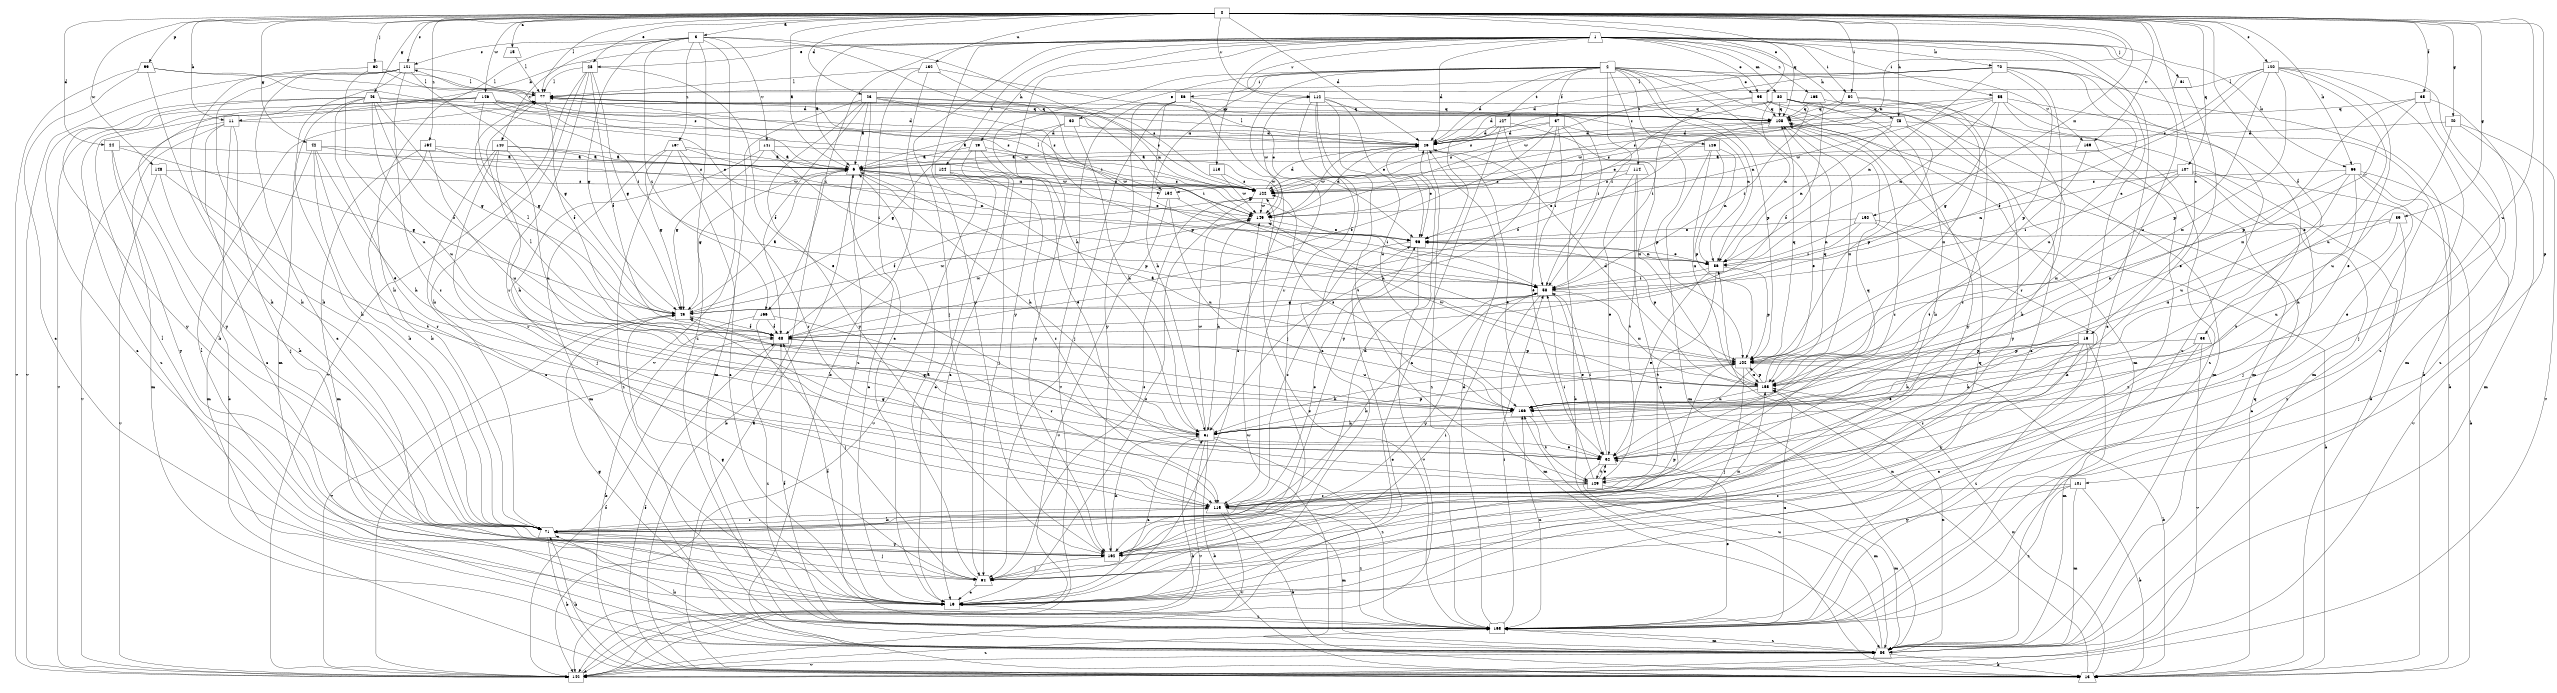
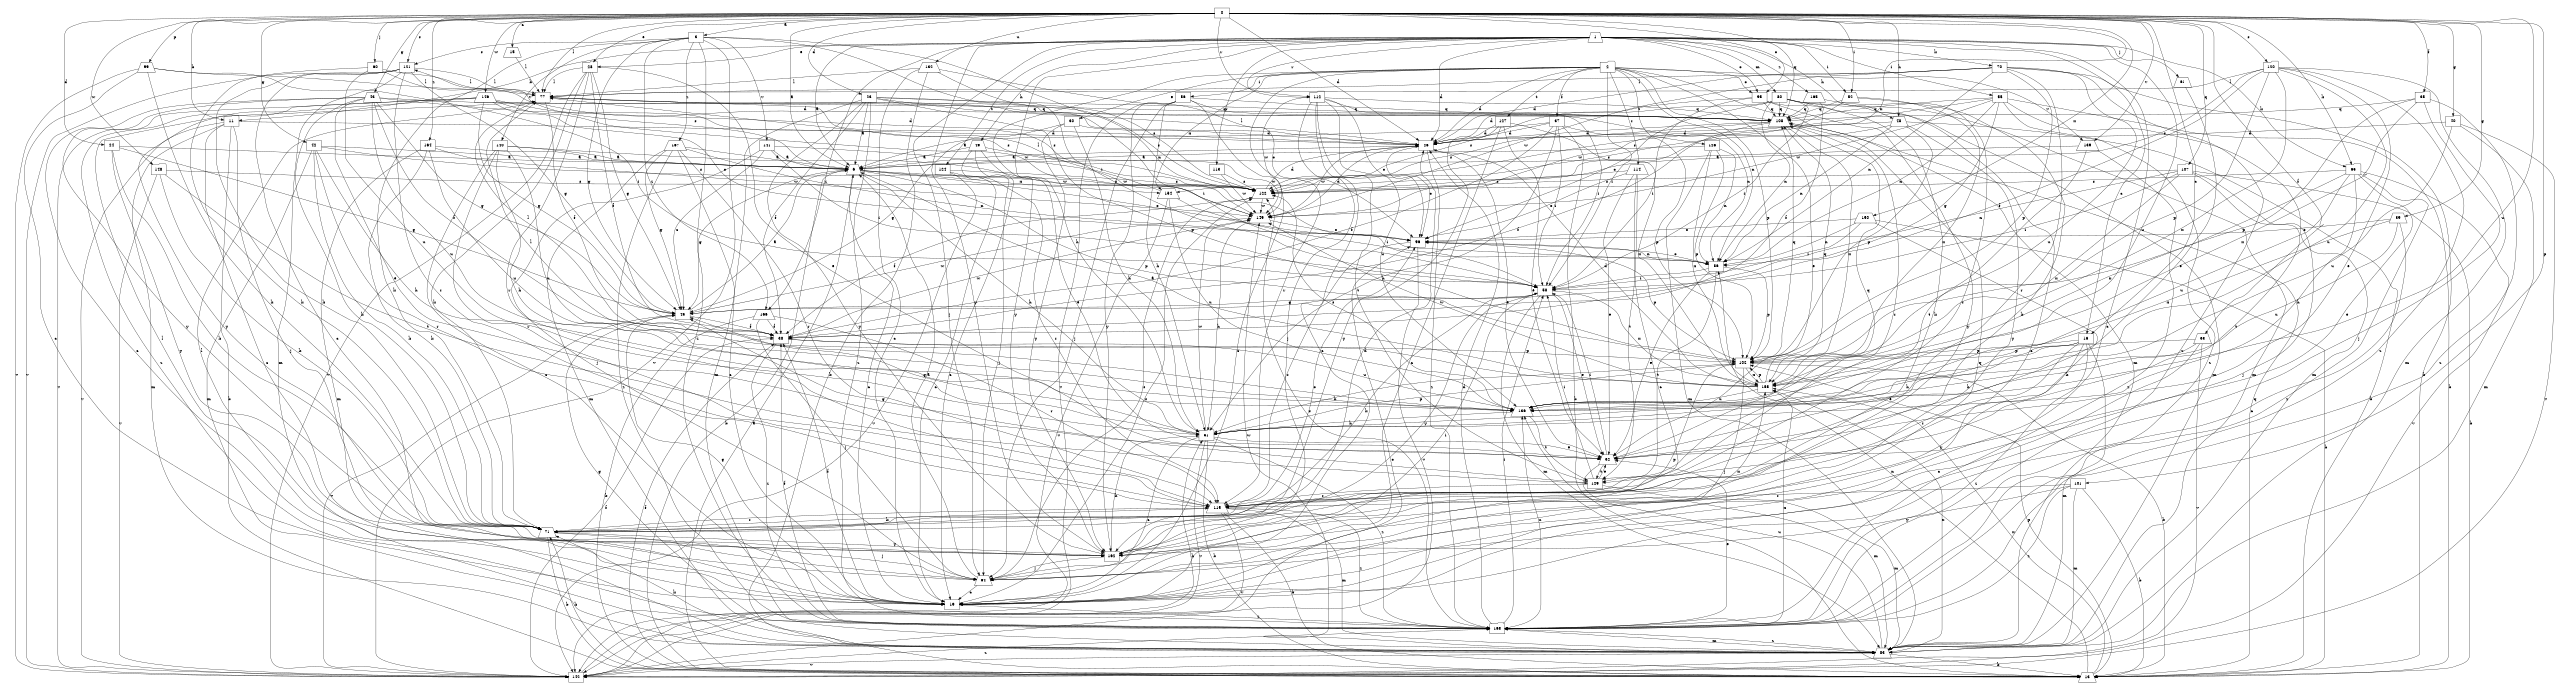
(677, 230) -> (677, 230)
none -> (2021, 466)
